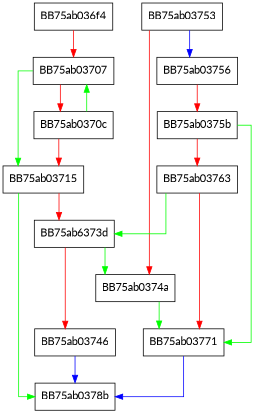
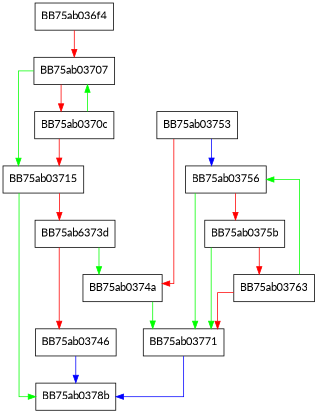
(164, 234) -> (300, 214)
none -> (195, 257)
